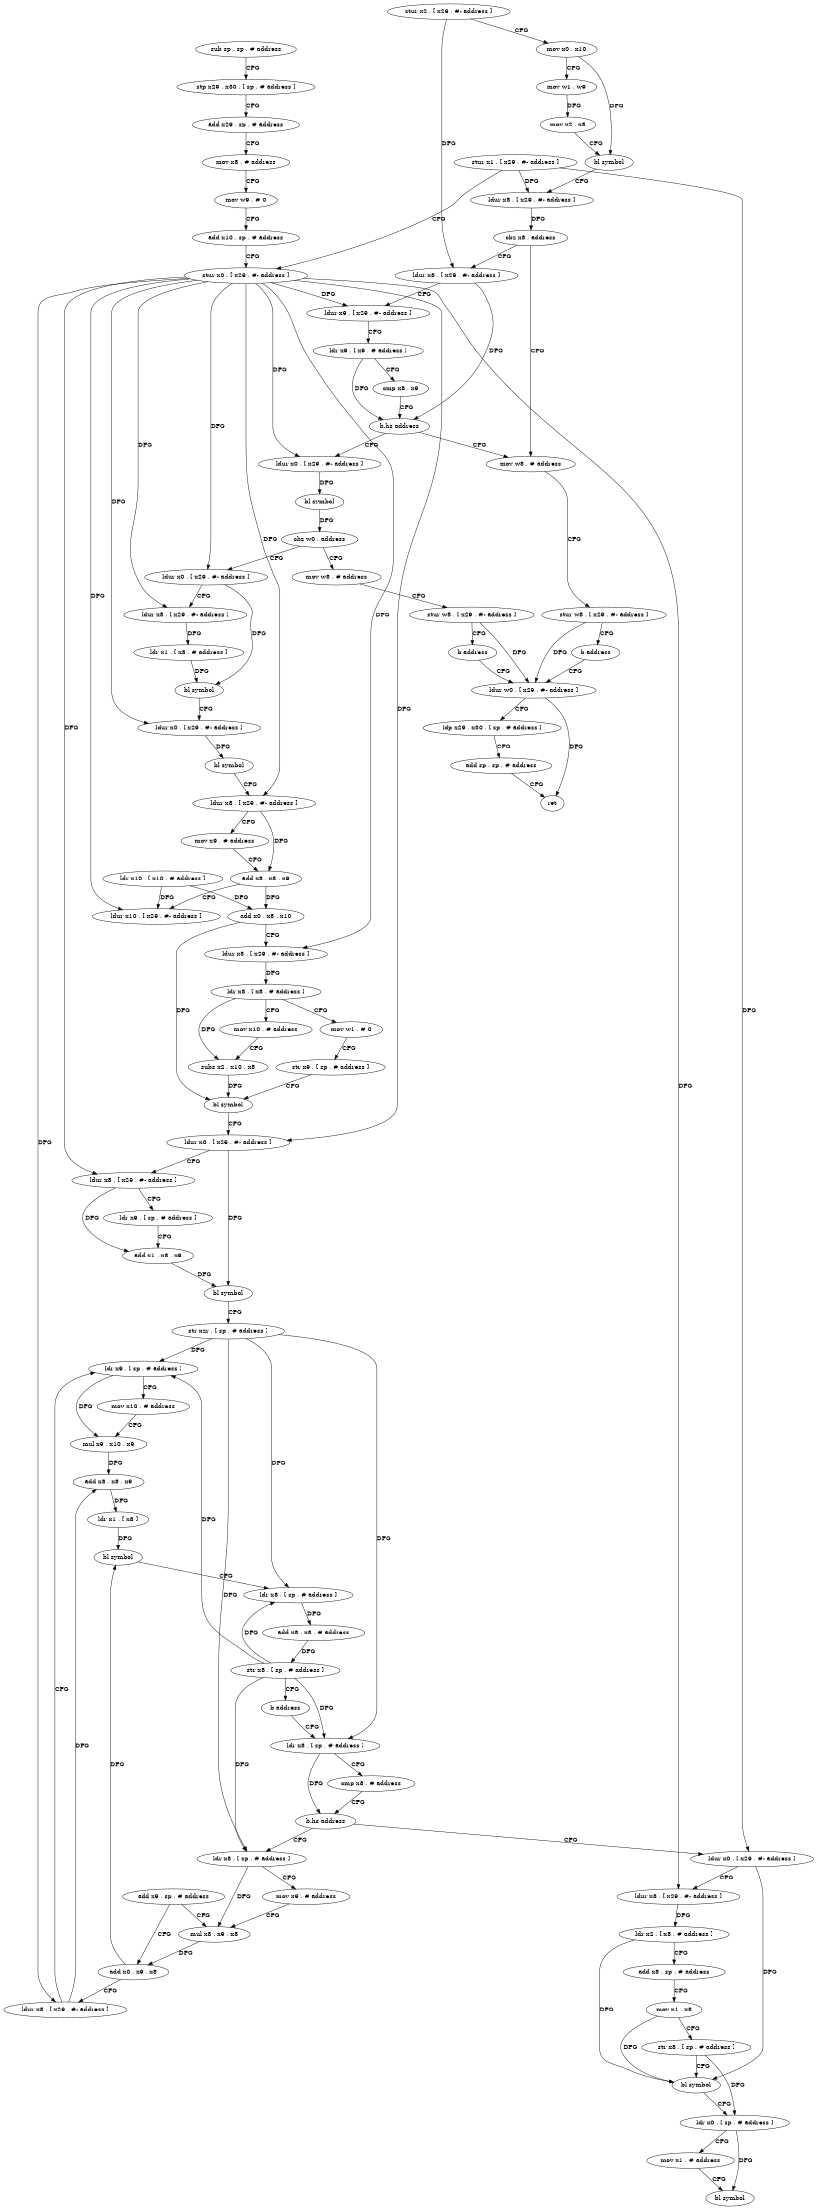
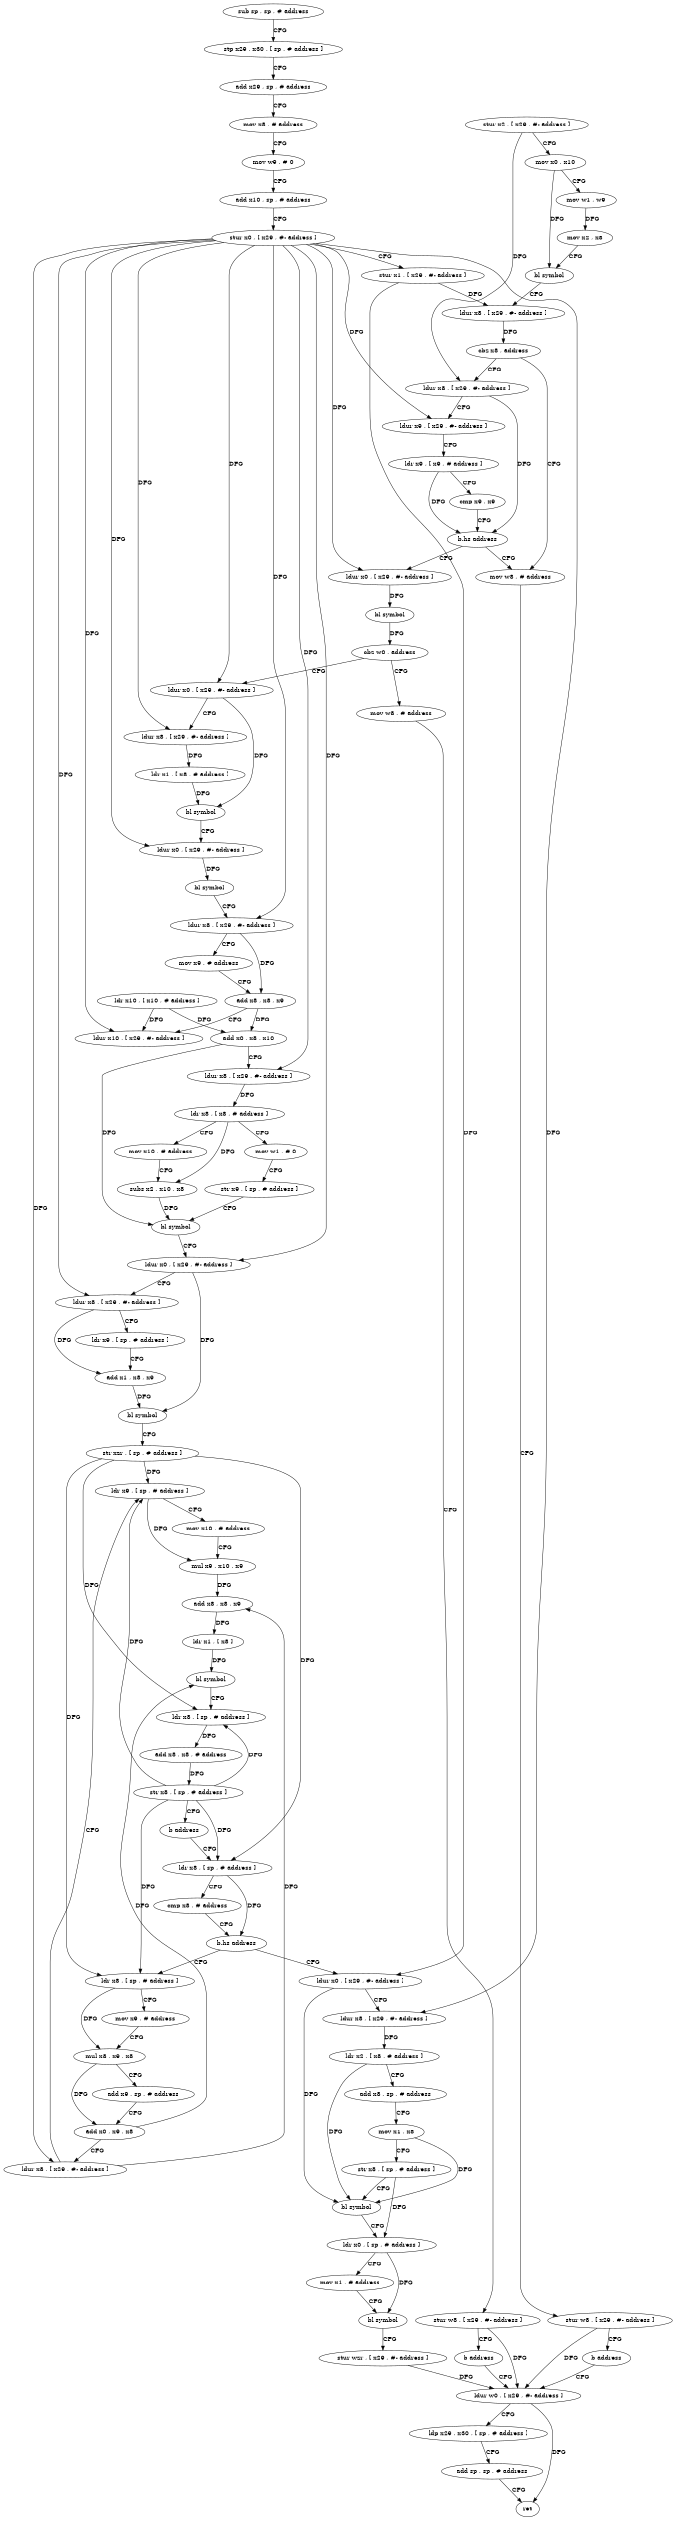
(397, 232) -> (355, 253)
(401, 389) -> (477, 502)
(192, 1914) -> (125, 2074)
none -> (383, 2358)
